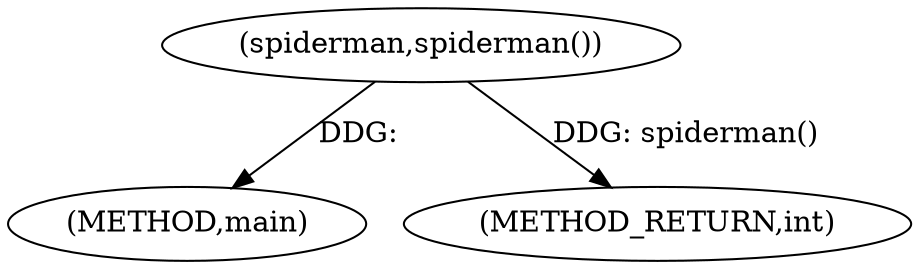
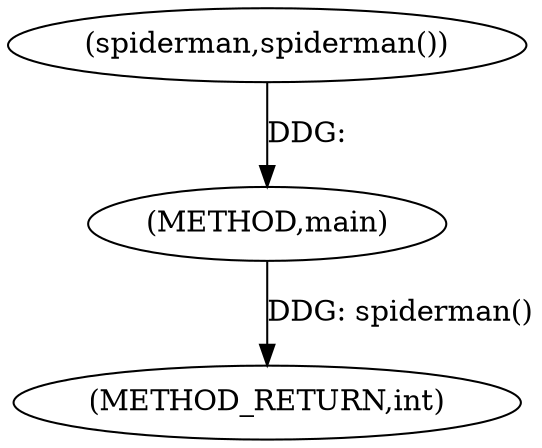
(531, 128) -> (267, 303)
